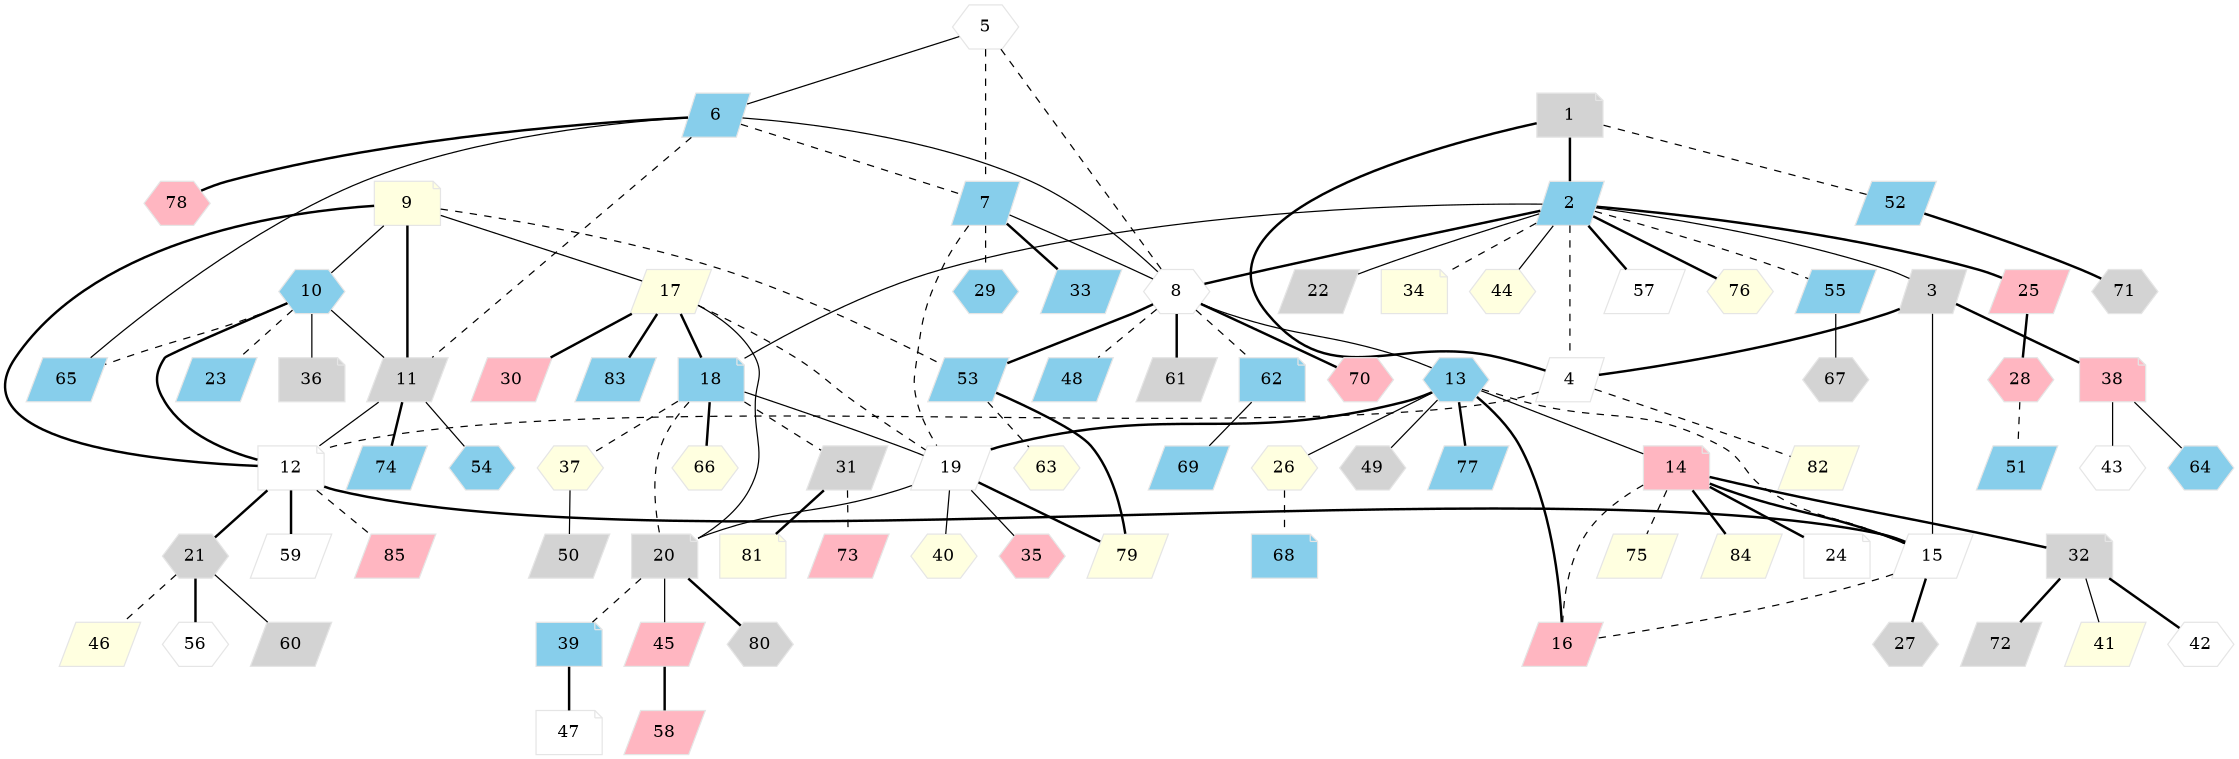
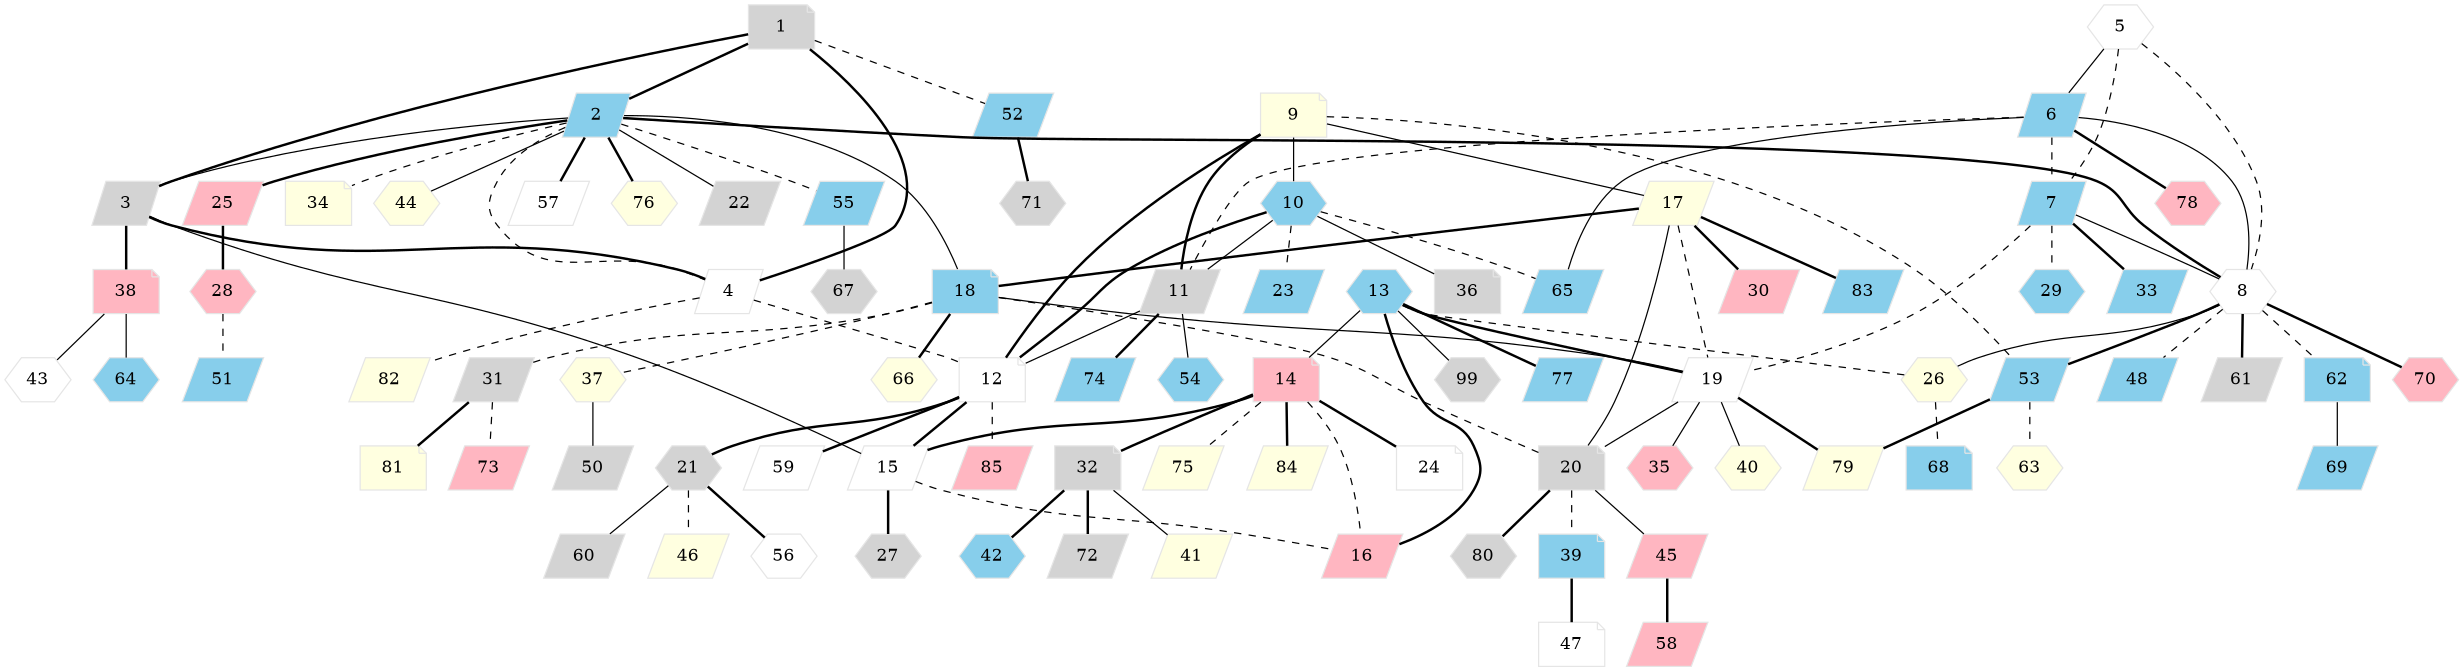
none -> (451, 100)
(1316, 336) -> (2089, 336)
(1370, 424) -> (1653, 344)
(1705, 439) -> none
(1373, 468) -> (1468, 380)
(2201, 644) -> (992, 556)
